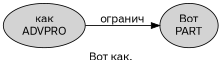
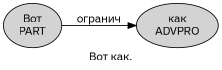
(118, 26) -> (95, 26)
